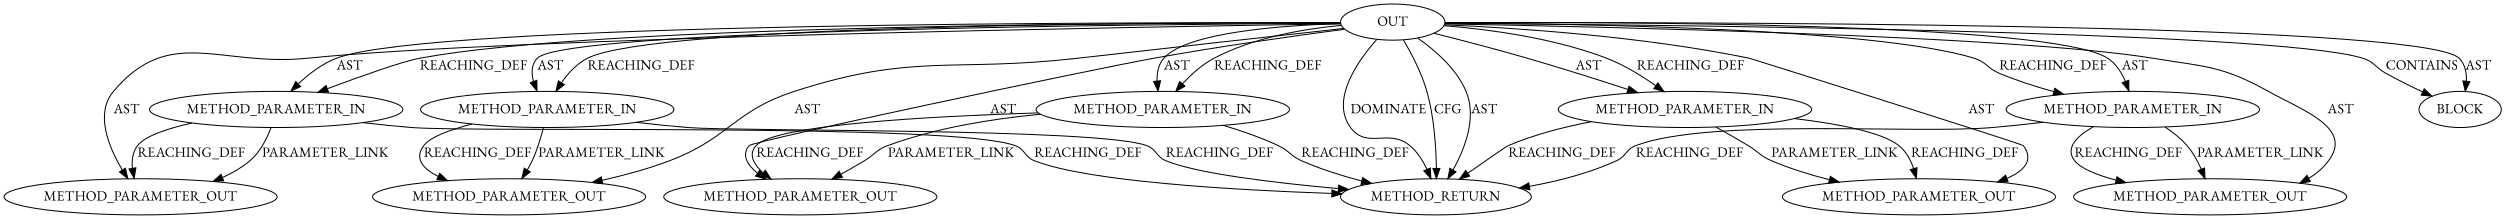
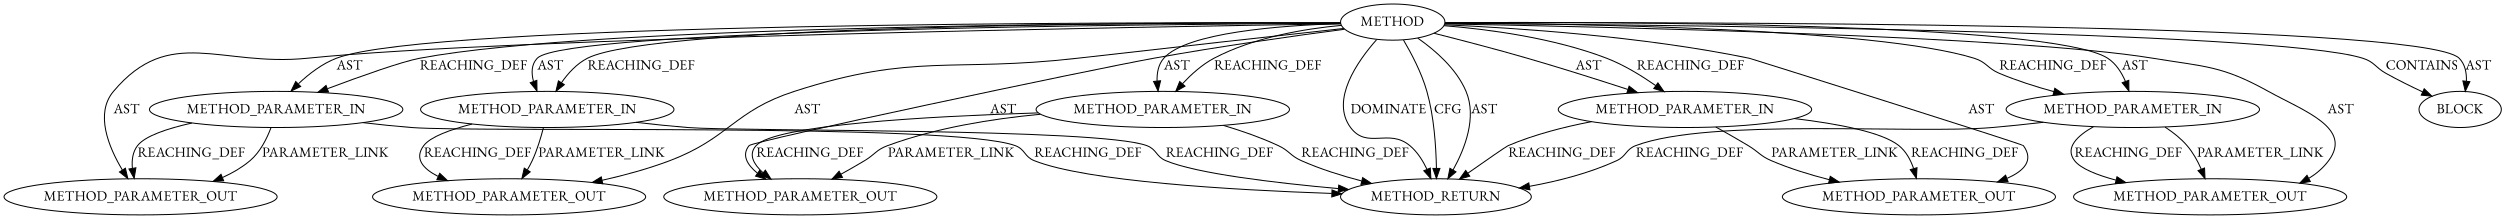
(1393, 22) -> (1393, 22)
